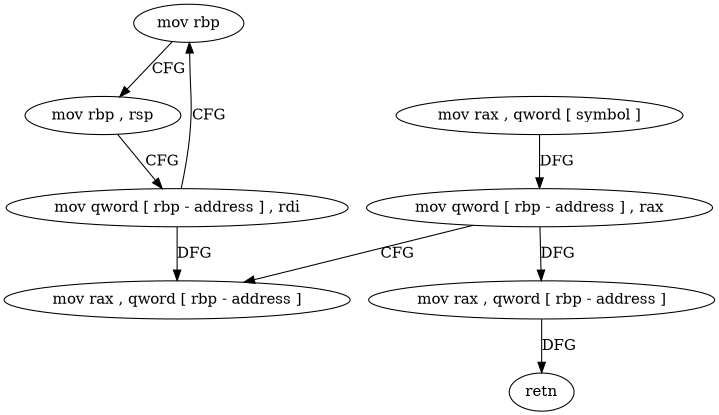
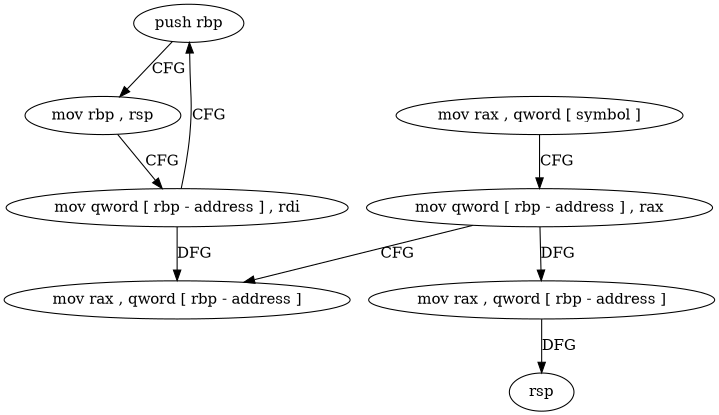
(189, 23) -> (189, 23)
(557, 162) -> (557, 162)
(542, 392) -> (542, 392)
